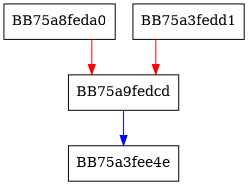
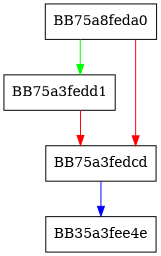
none -> (80, 52)
(124, 93) -> (101, 163)
(124, 163) -> (101, 234)
